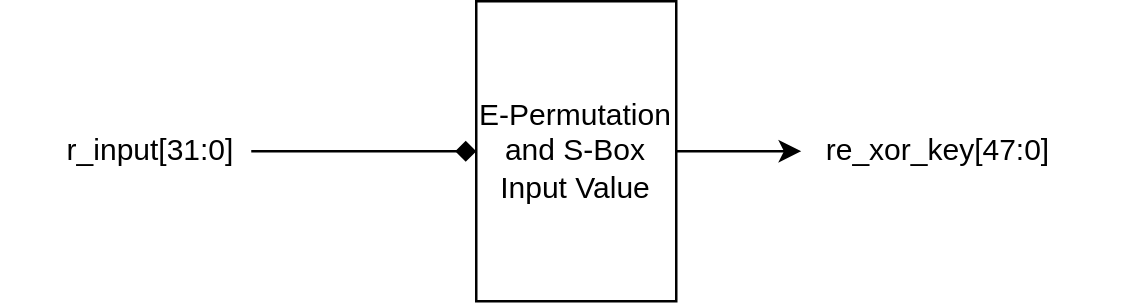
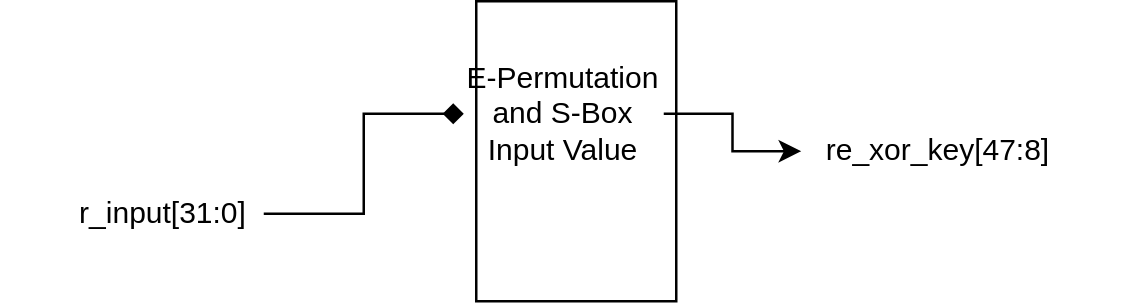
(151, 151) -> (164, 214)
(576, 151) -> (564, 114)
(939, 151) -> (939, 151)
